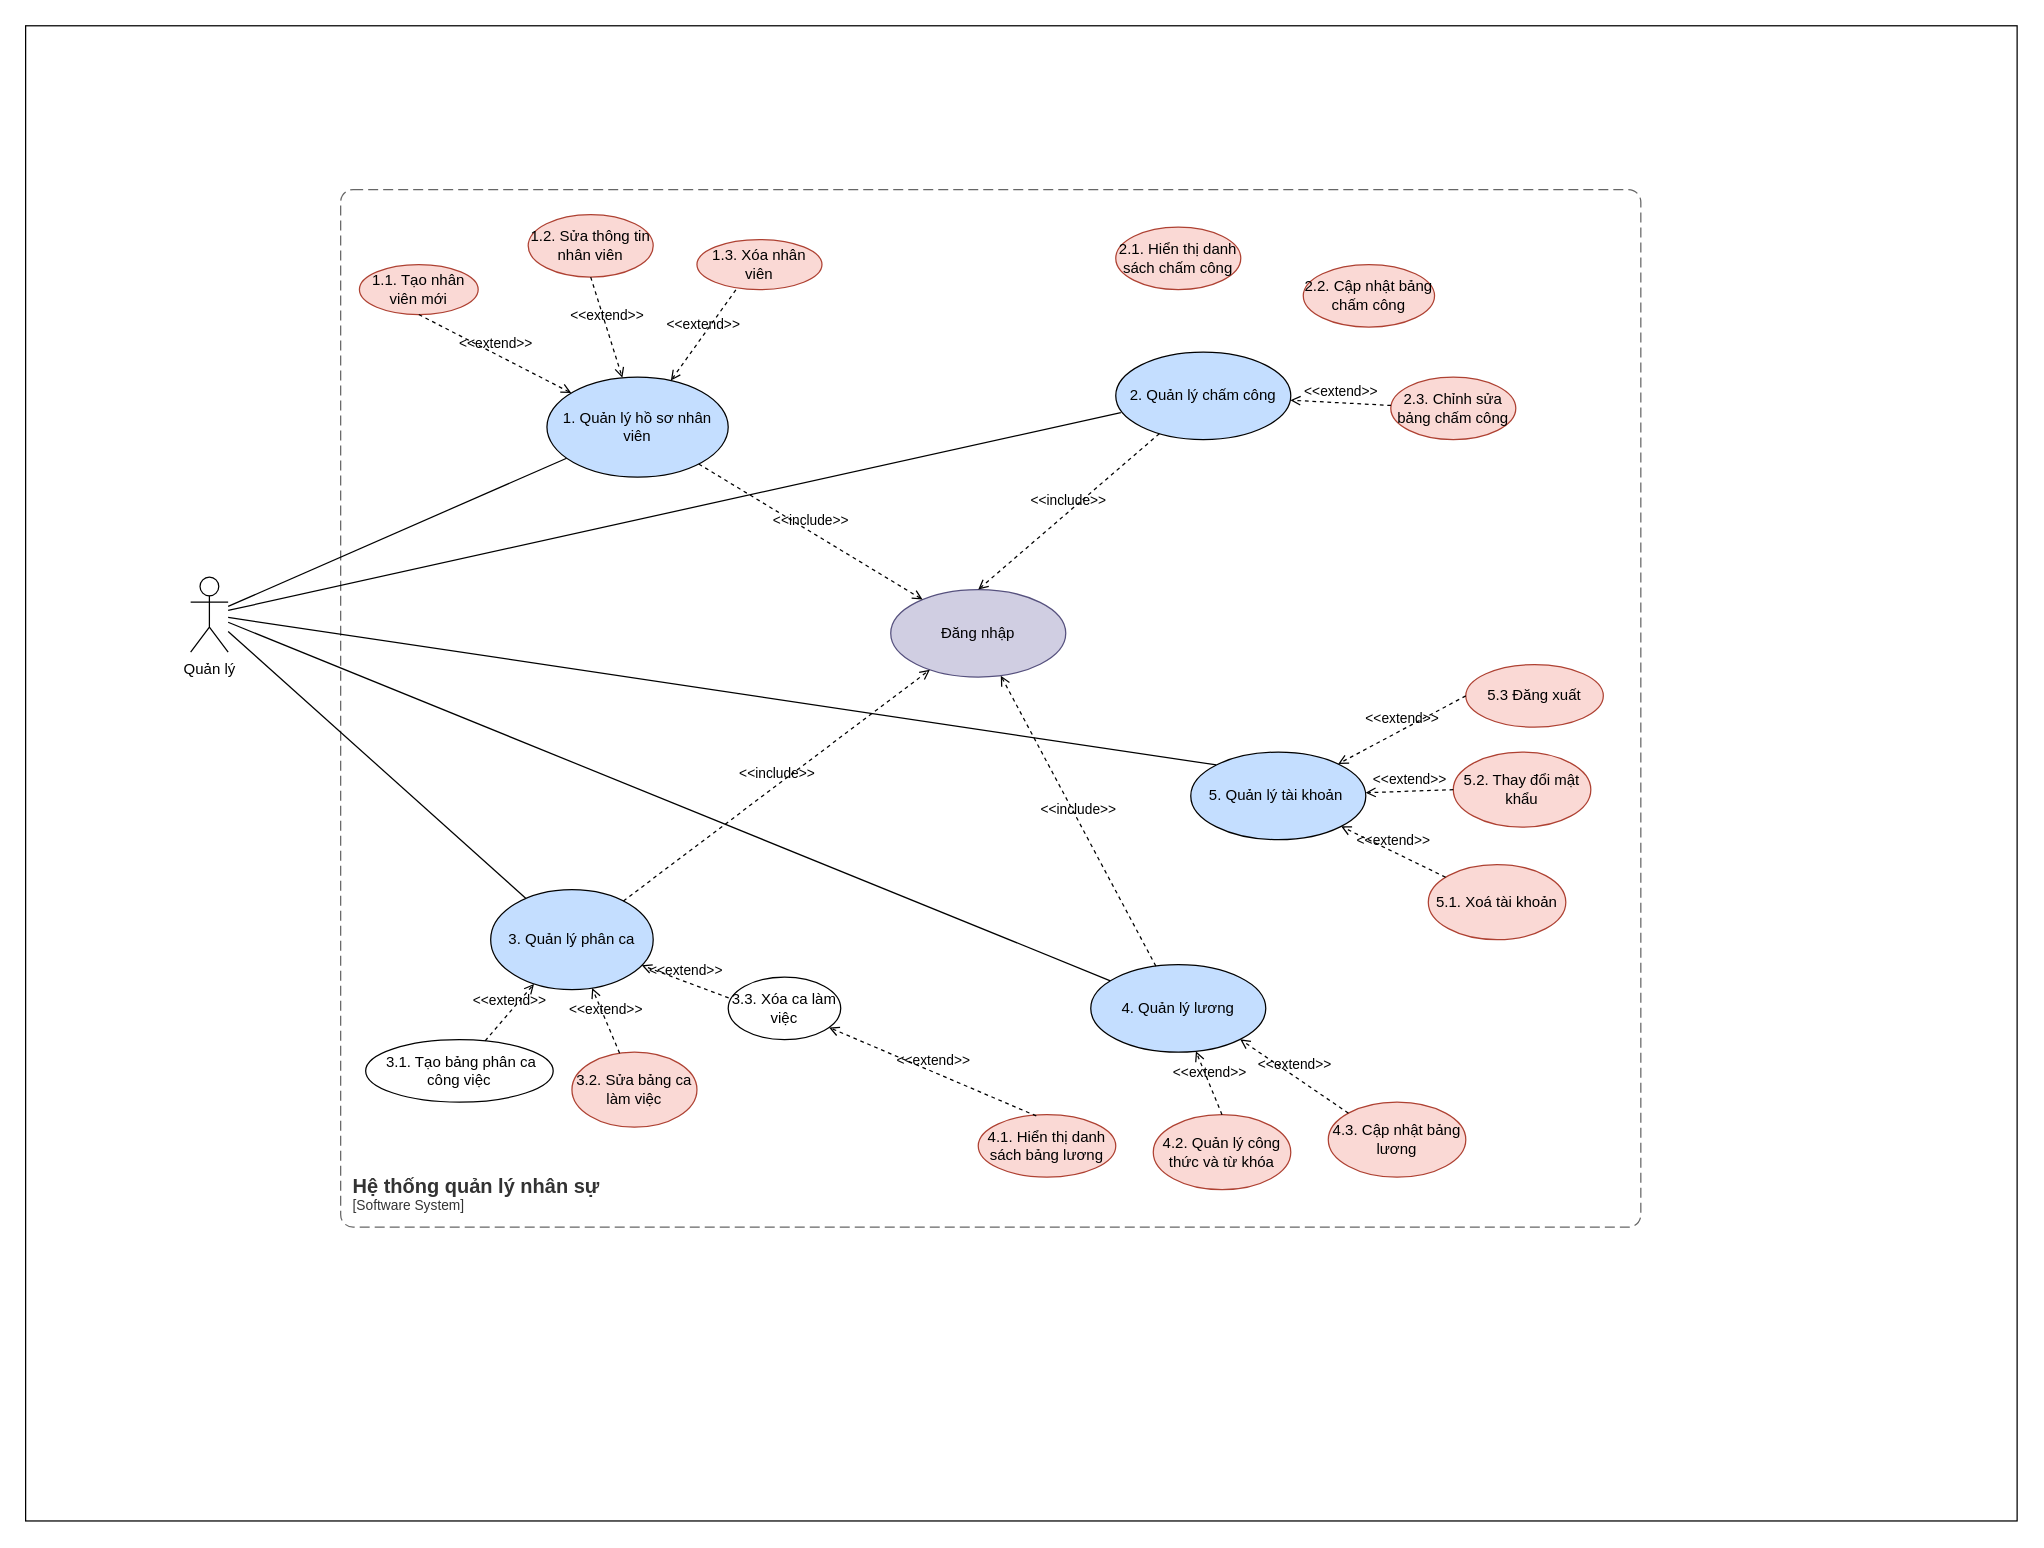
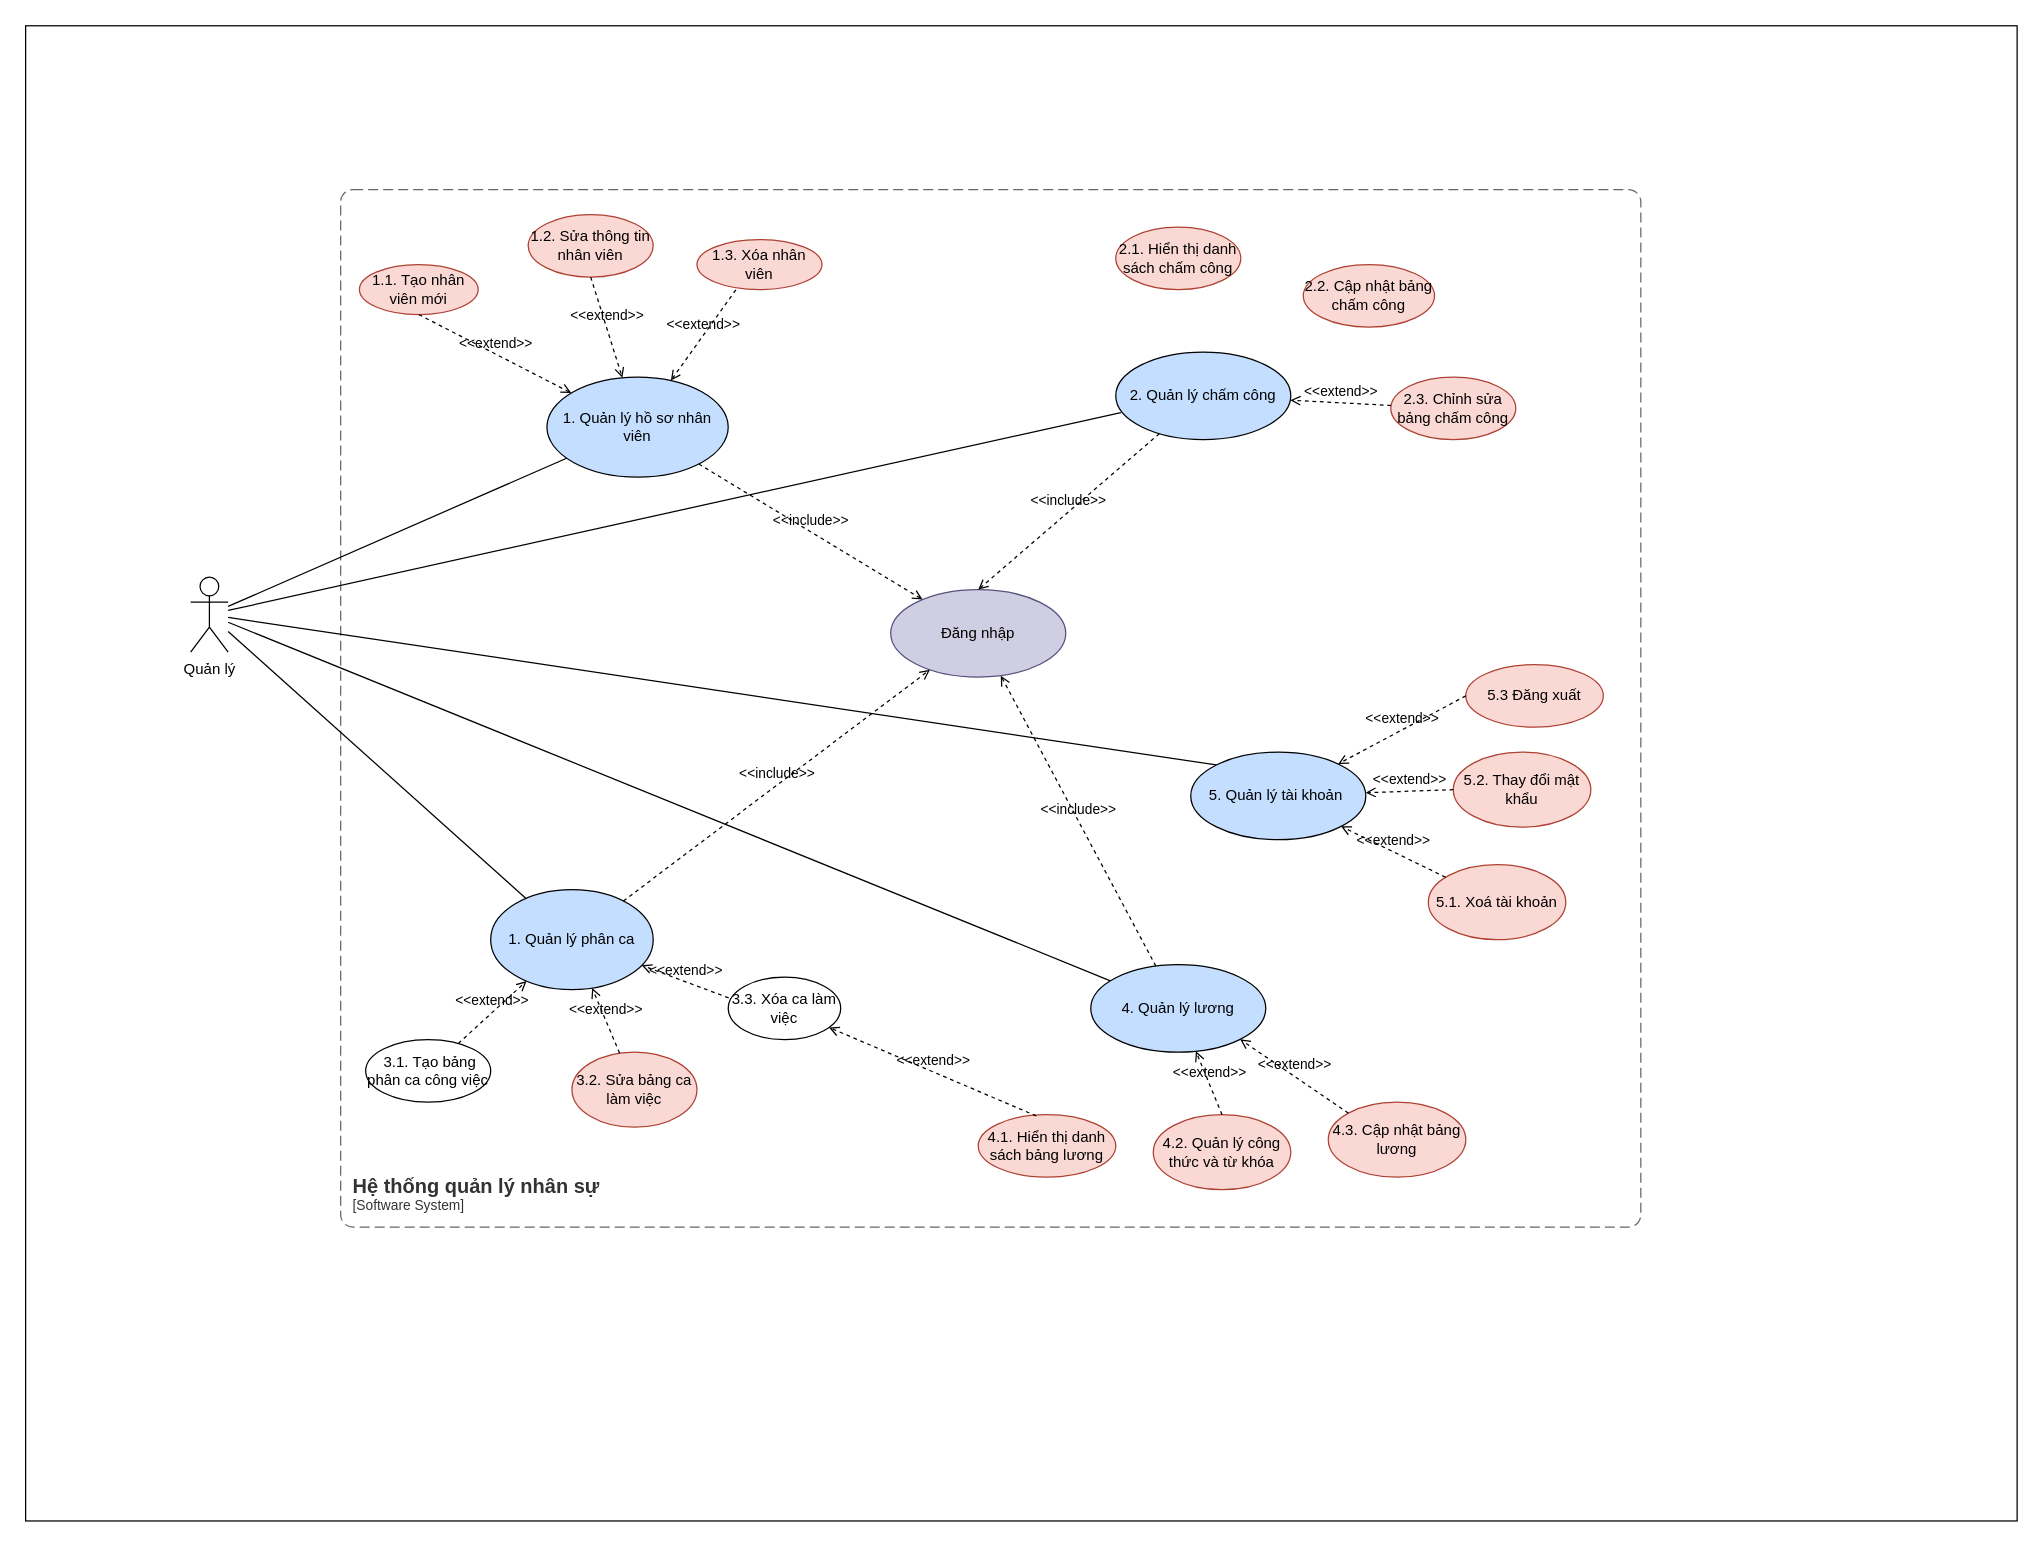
(572, 939) -> (572, 939)
(459, 1071) -> (428, 1071)
